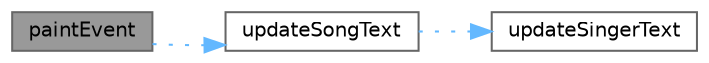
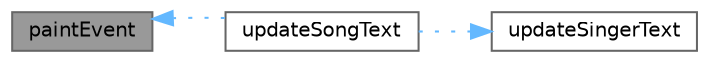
(178, 45) -> (199, 18)
